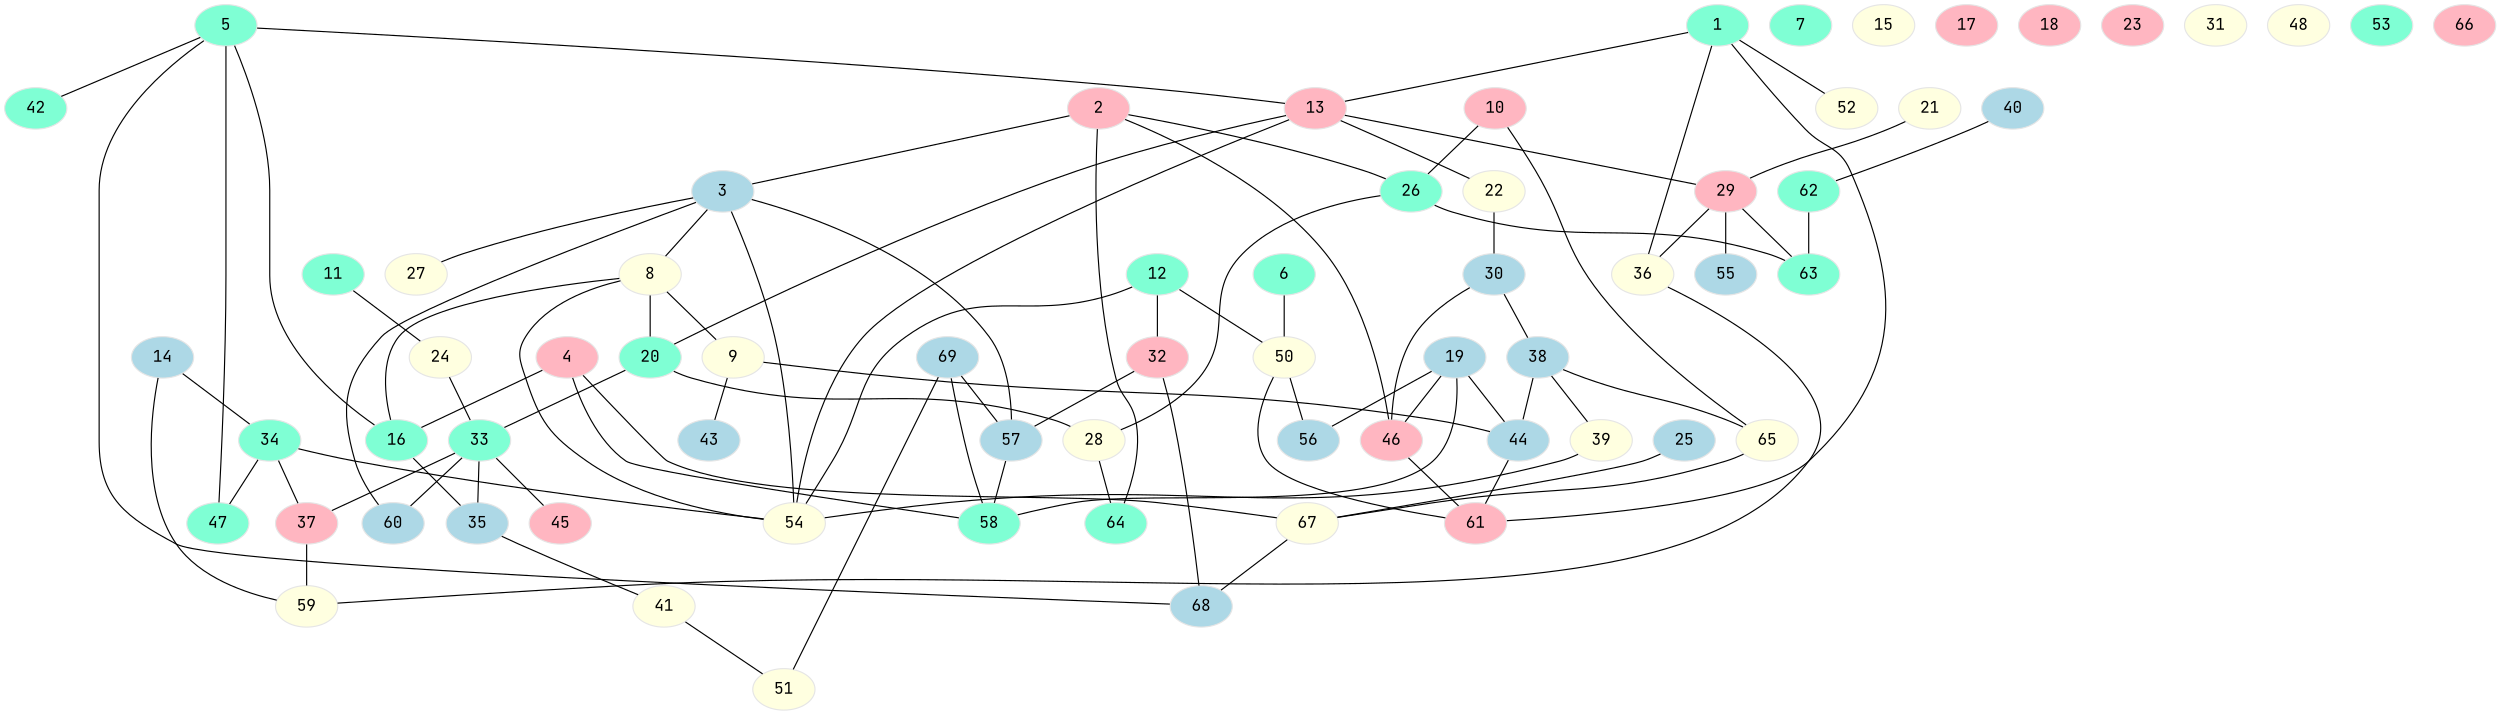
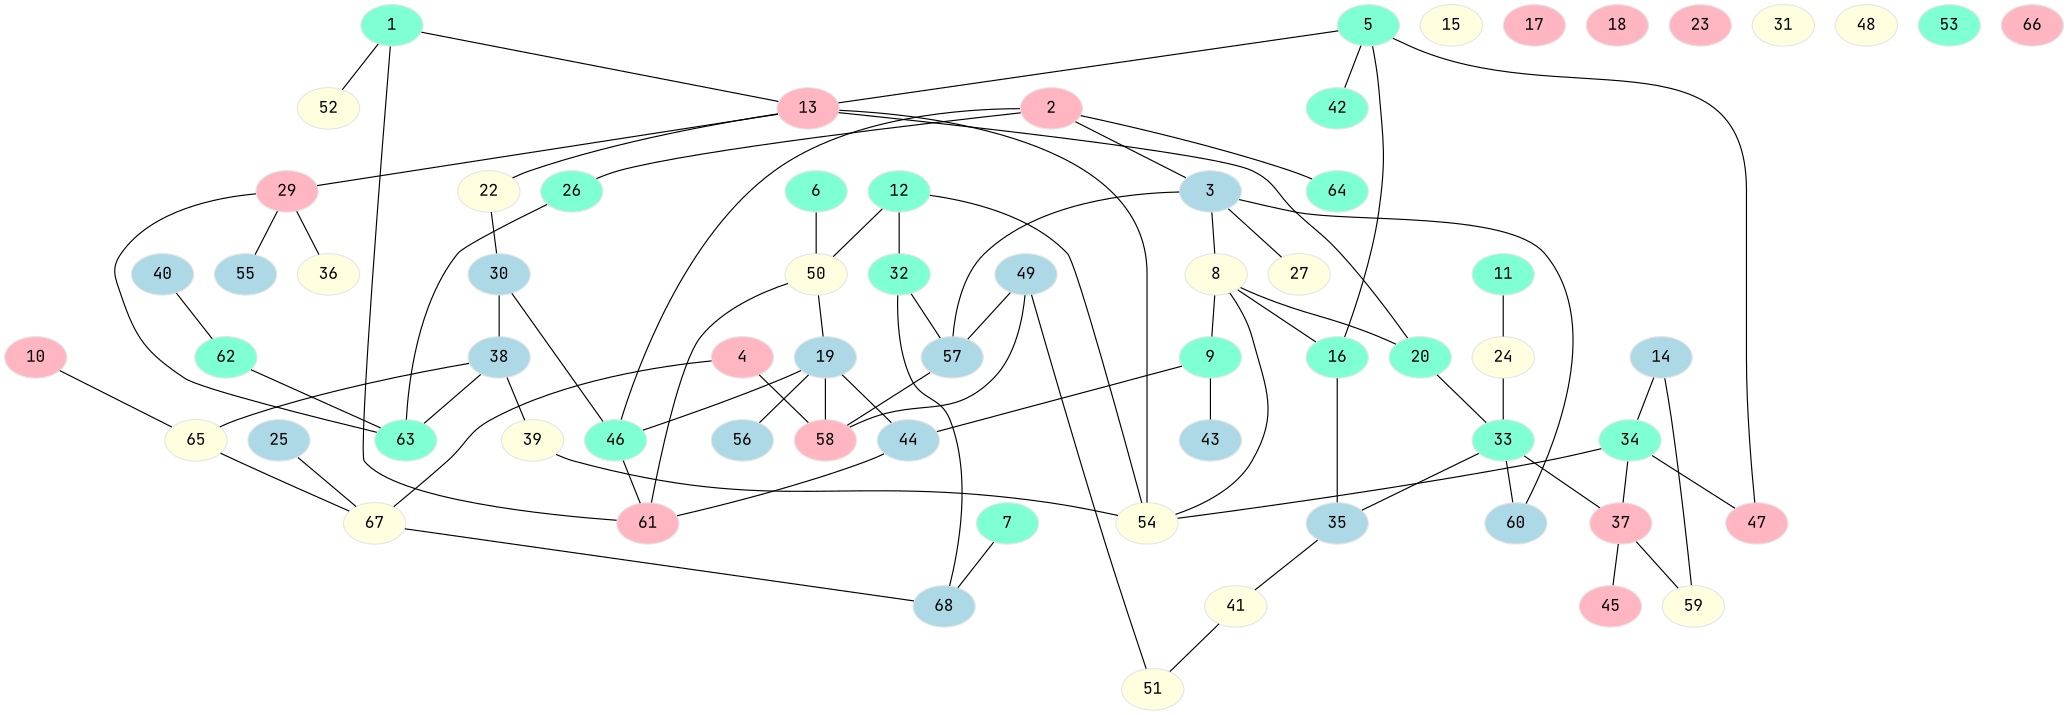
(1930, 108) -> none
(1453, 150) -> none
(1680, 150) -> none
(778, 354) -> none
(733, 357) -> (1210, 357)
(948, 357) -> (1026, 274)
(1157, 357) -> (899, 274)
(1295, 395) -> (821, 316)
(482, 399) -> none
(1528, 399) -> (452, 399)
(1094, 440) -> none
(1391, 440) -> (616, 440)
(518, 480) -> (1616, 565)
(218, 523) -> (1757, 523)
(989, 523) -> (825, 440)
(384, 567) -> (976, 565)
(1213, 583) -> none
